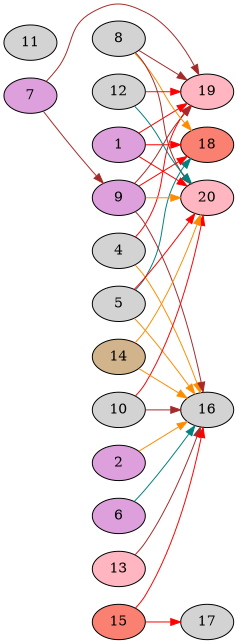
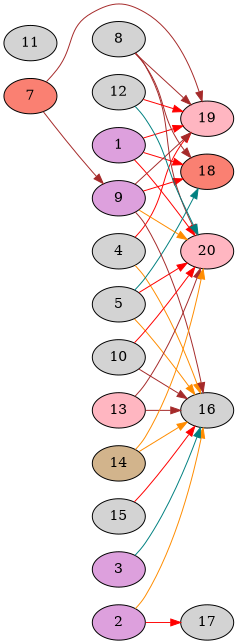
(30, 96) -> (30, 96)
(167, 99) -> (162, 101)
none -> (171, 340)
(119, 516) -> (119, 569)
(119, 622) -> (119, 516)
(158, 622) -> (158, 622)
